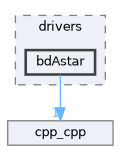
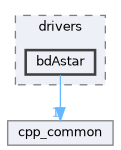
(60, 133) -> (60, 133)
